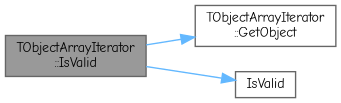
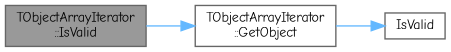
(184, 72) -> (354, 26)
